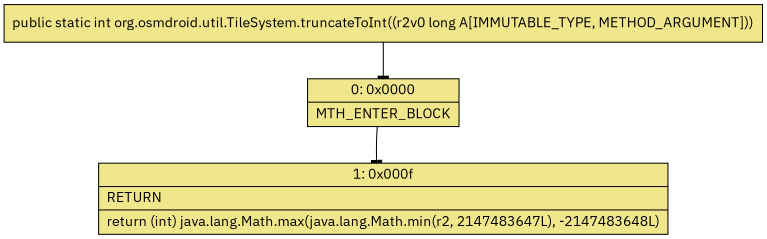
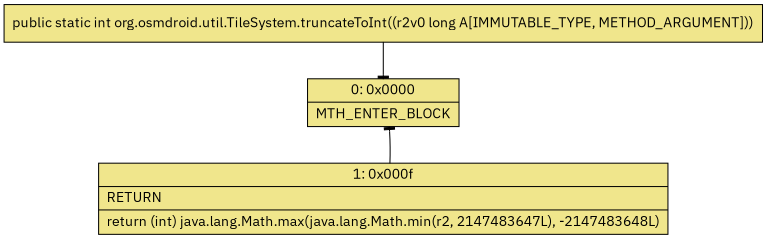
(377, 142) -> (390, 147)
